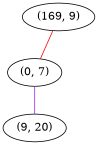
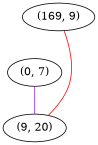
(47, 45) -> (71, 76)
